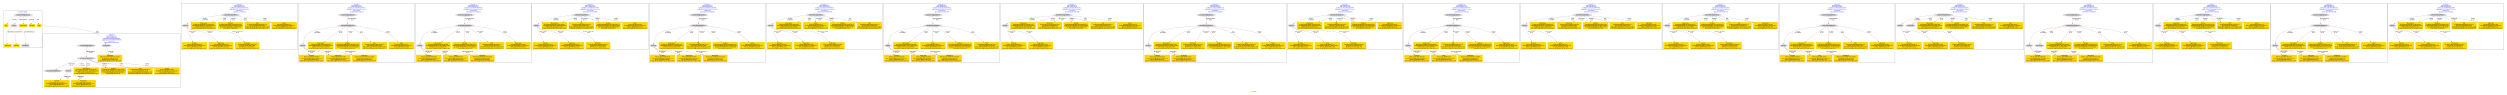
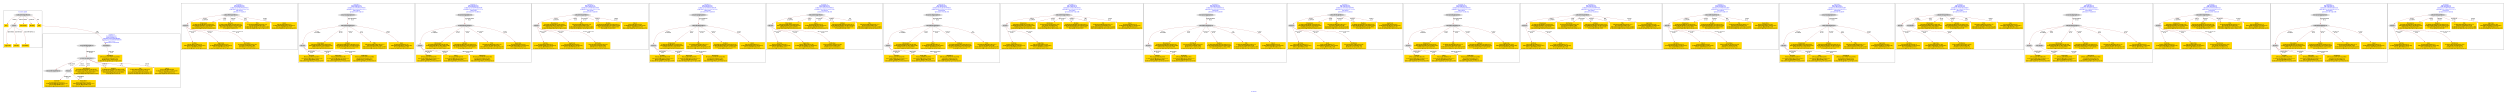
(26, 46) -> (26, 46)
